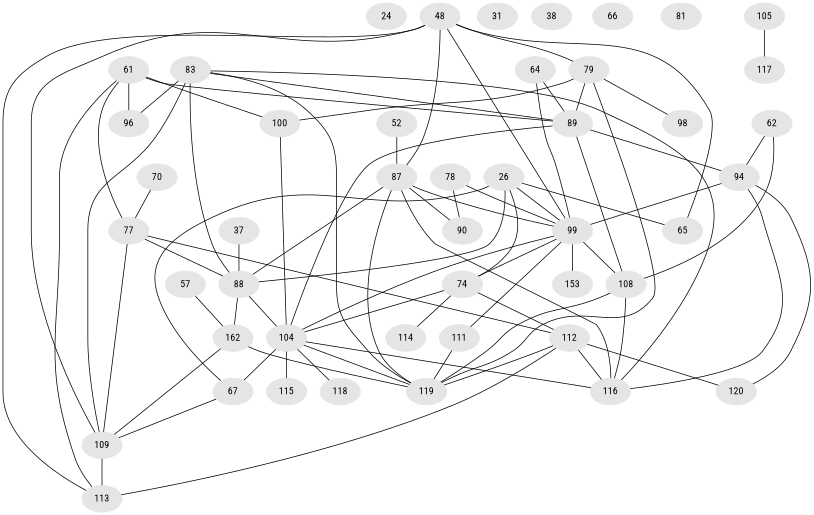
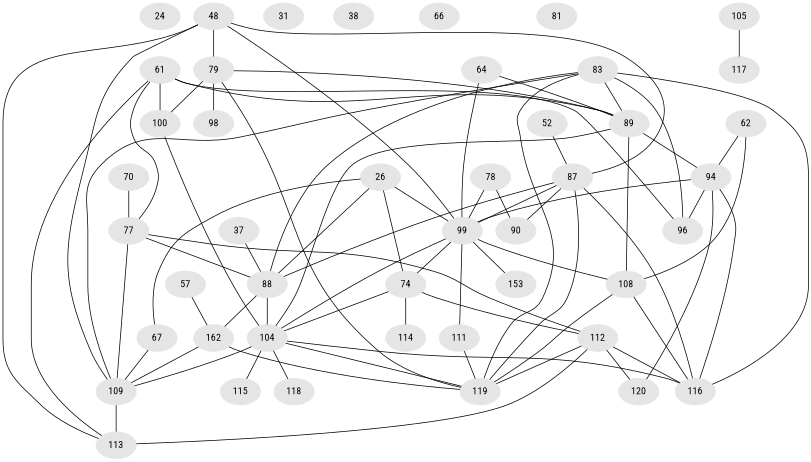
none -> (697, 204)
(683, 231) -> none
(260, 365) -> (194, 368)
